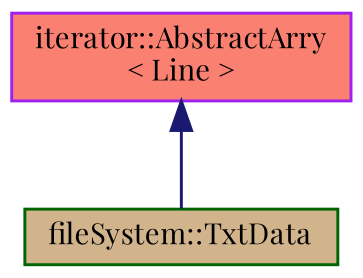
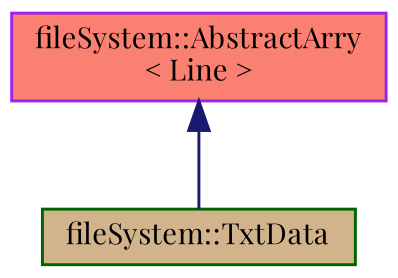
(181, 57) -> (199, 57)
